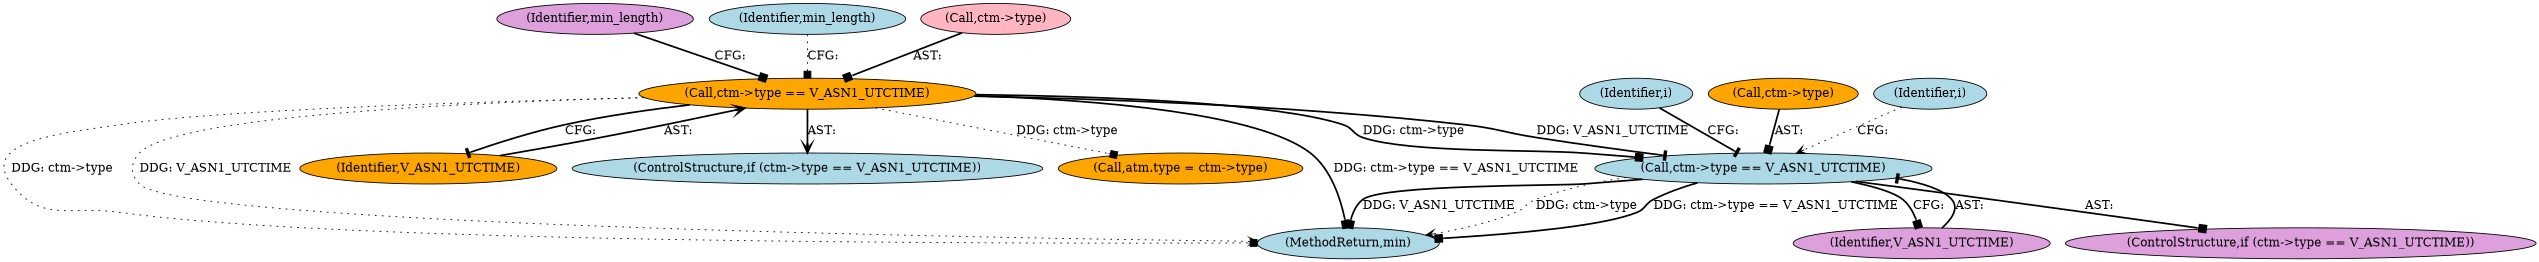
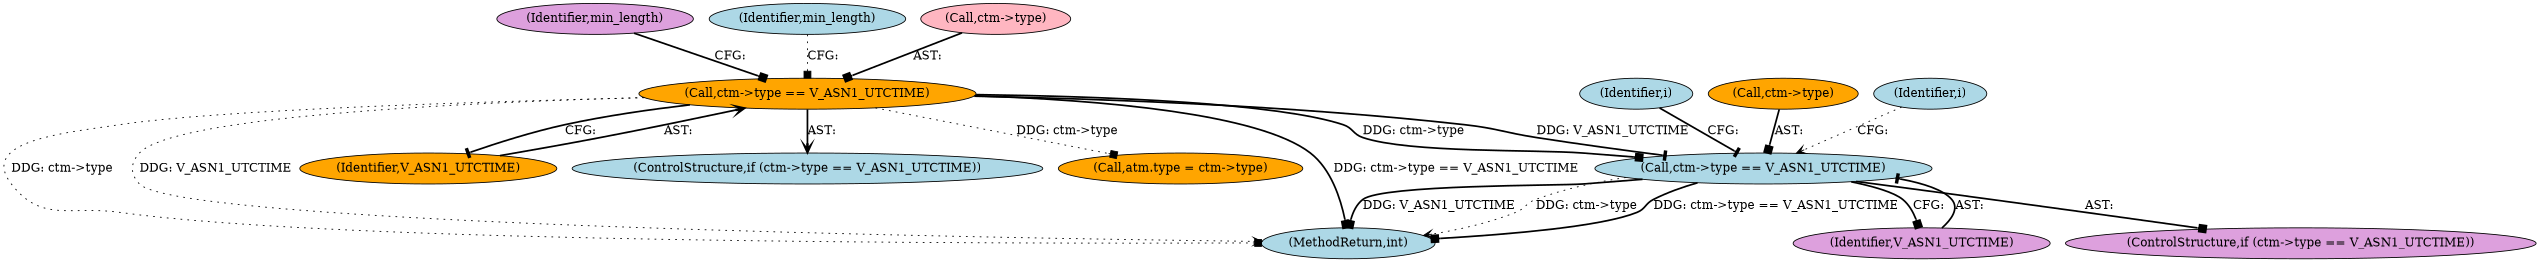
(1348, 243) -> (1348, 243)
